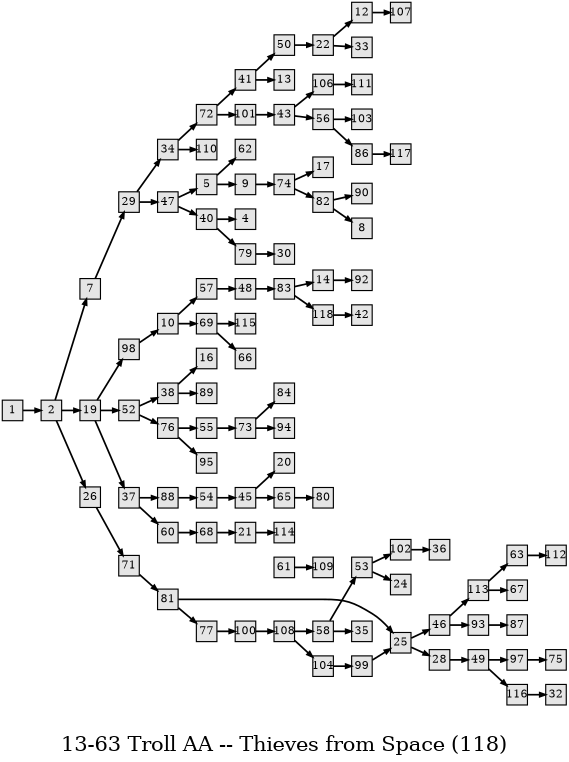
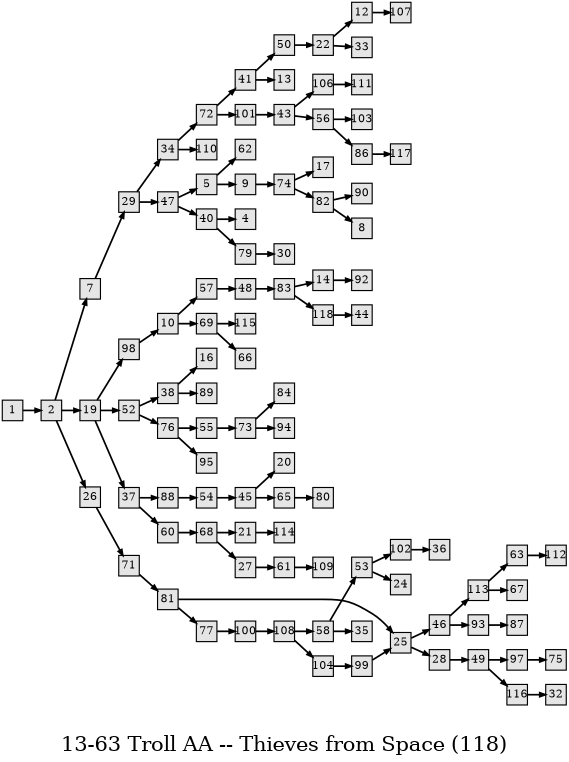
(362, 315) -> (362, 315)
none -> (245, 567)
